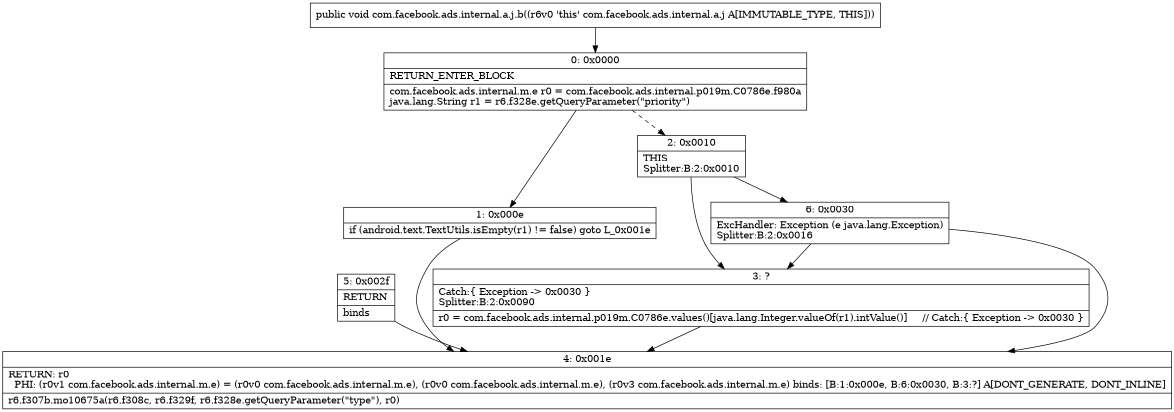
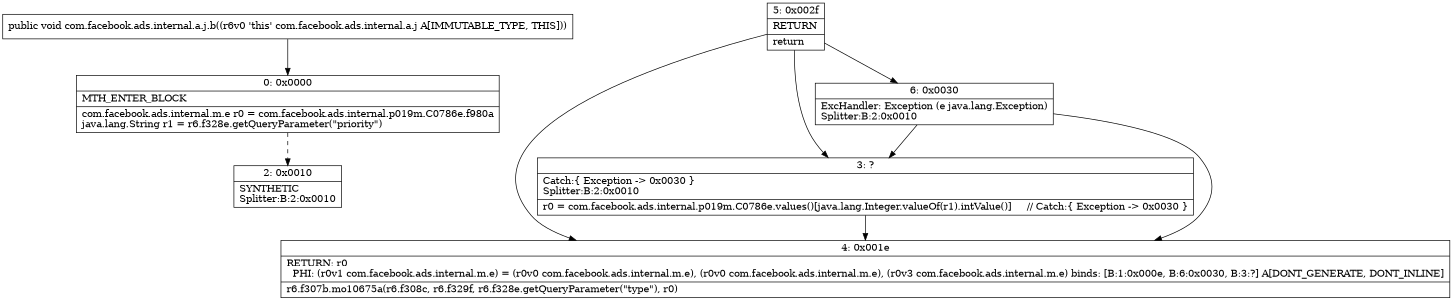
(452, 76) -> (134, 99)
(656, 159) -> (269, 189)
(758, 188) -> (858, 61)
(500, 223) -> none
(697, 223) -> (800, 104)
(765, 236) -> (869, 117)
(487, 302) -> (591, 191)
(357, 313) -> (788, 42)
